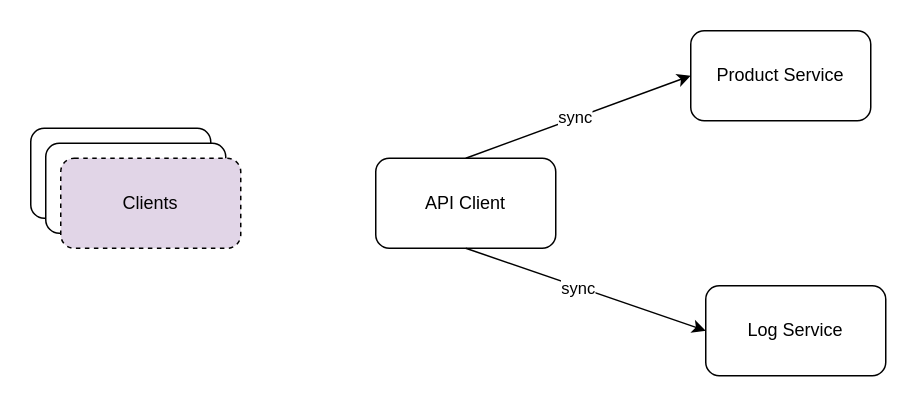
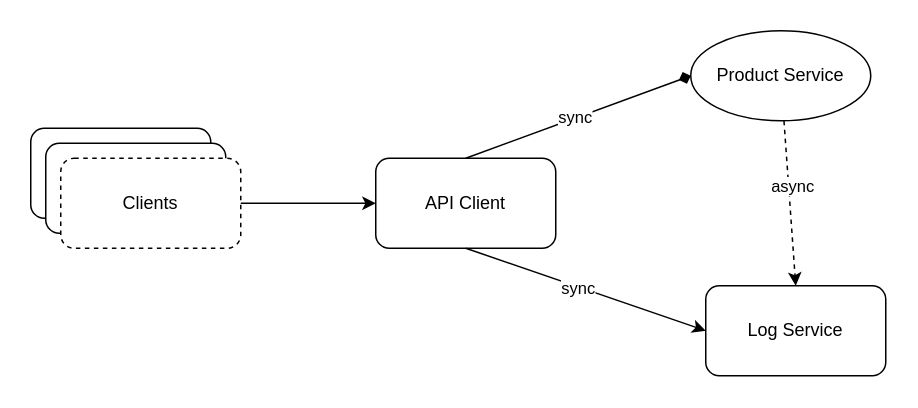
(781, 76) -> (781, 76)
(680, 80) -> (679, 80)
none -> (790, 199)
(151, 203) -> (151, 203)
none -> (303, 203)
